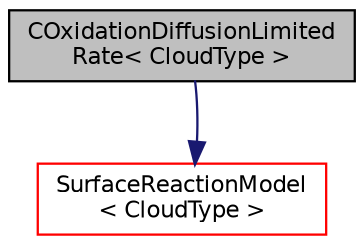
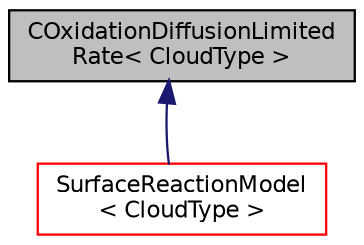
(197, 111) -> (167, 134)
